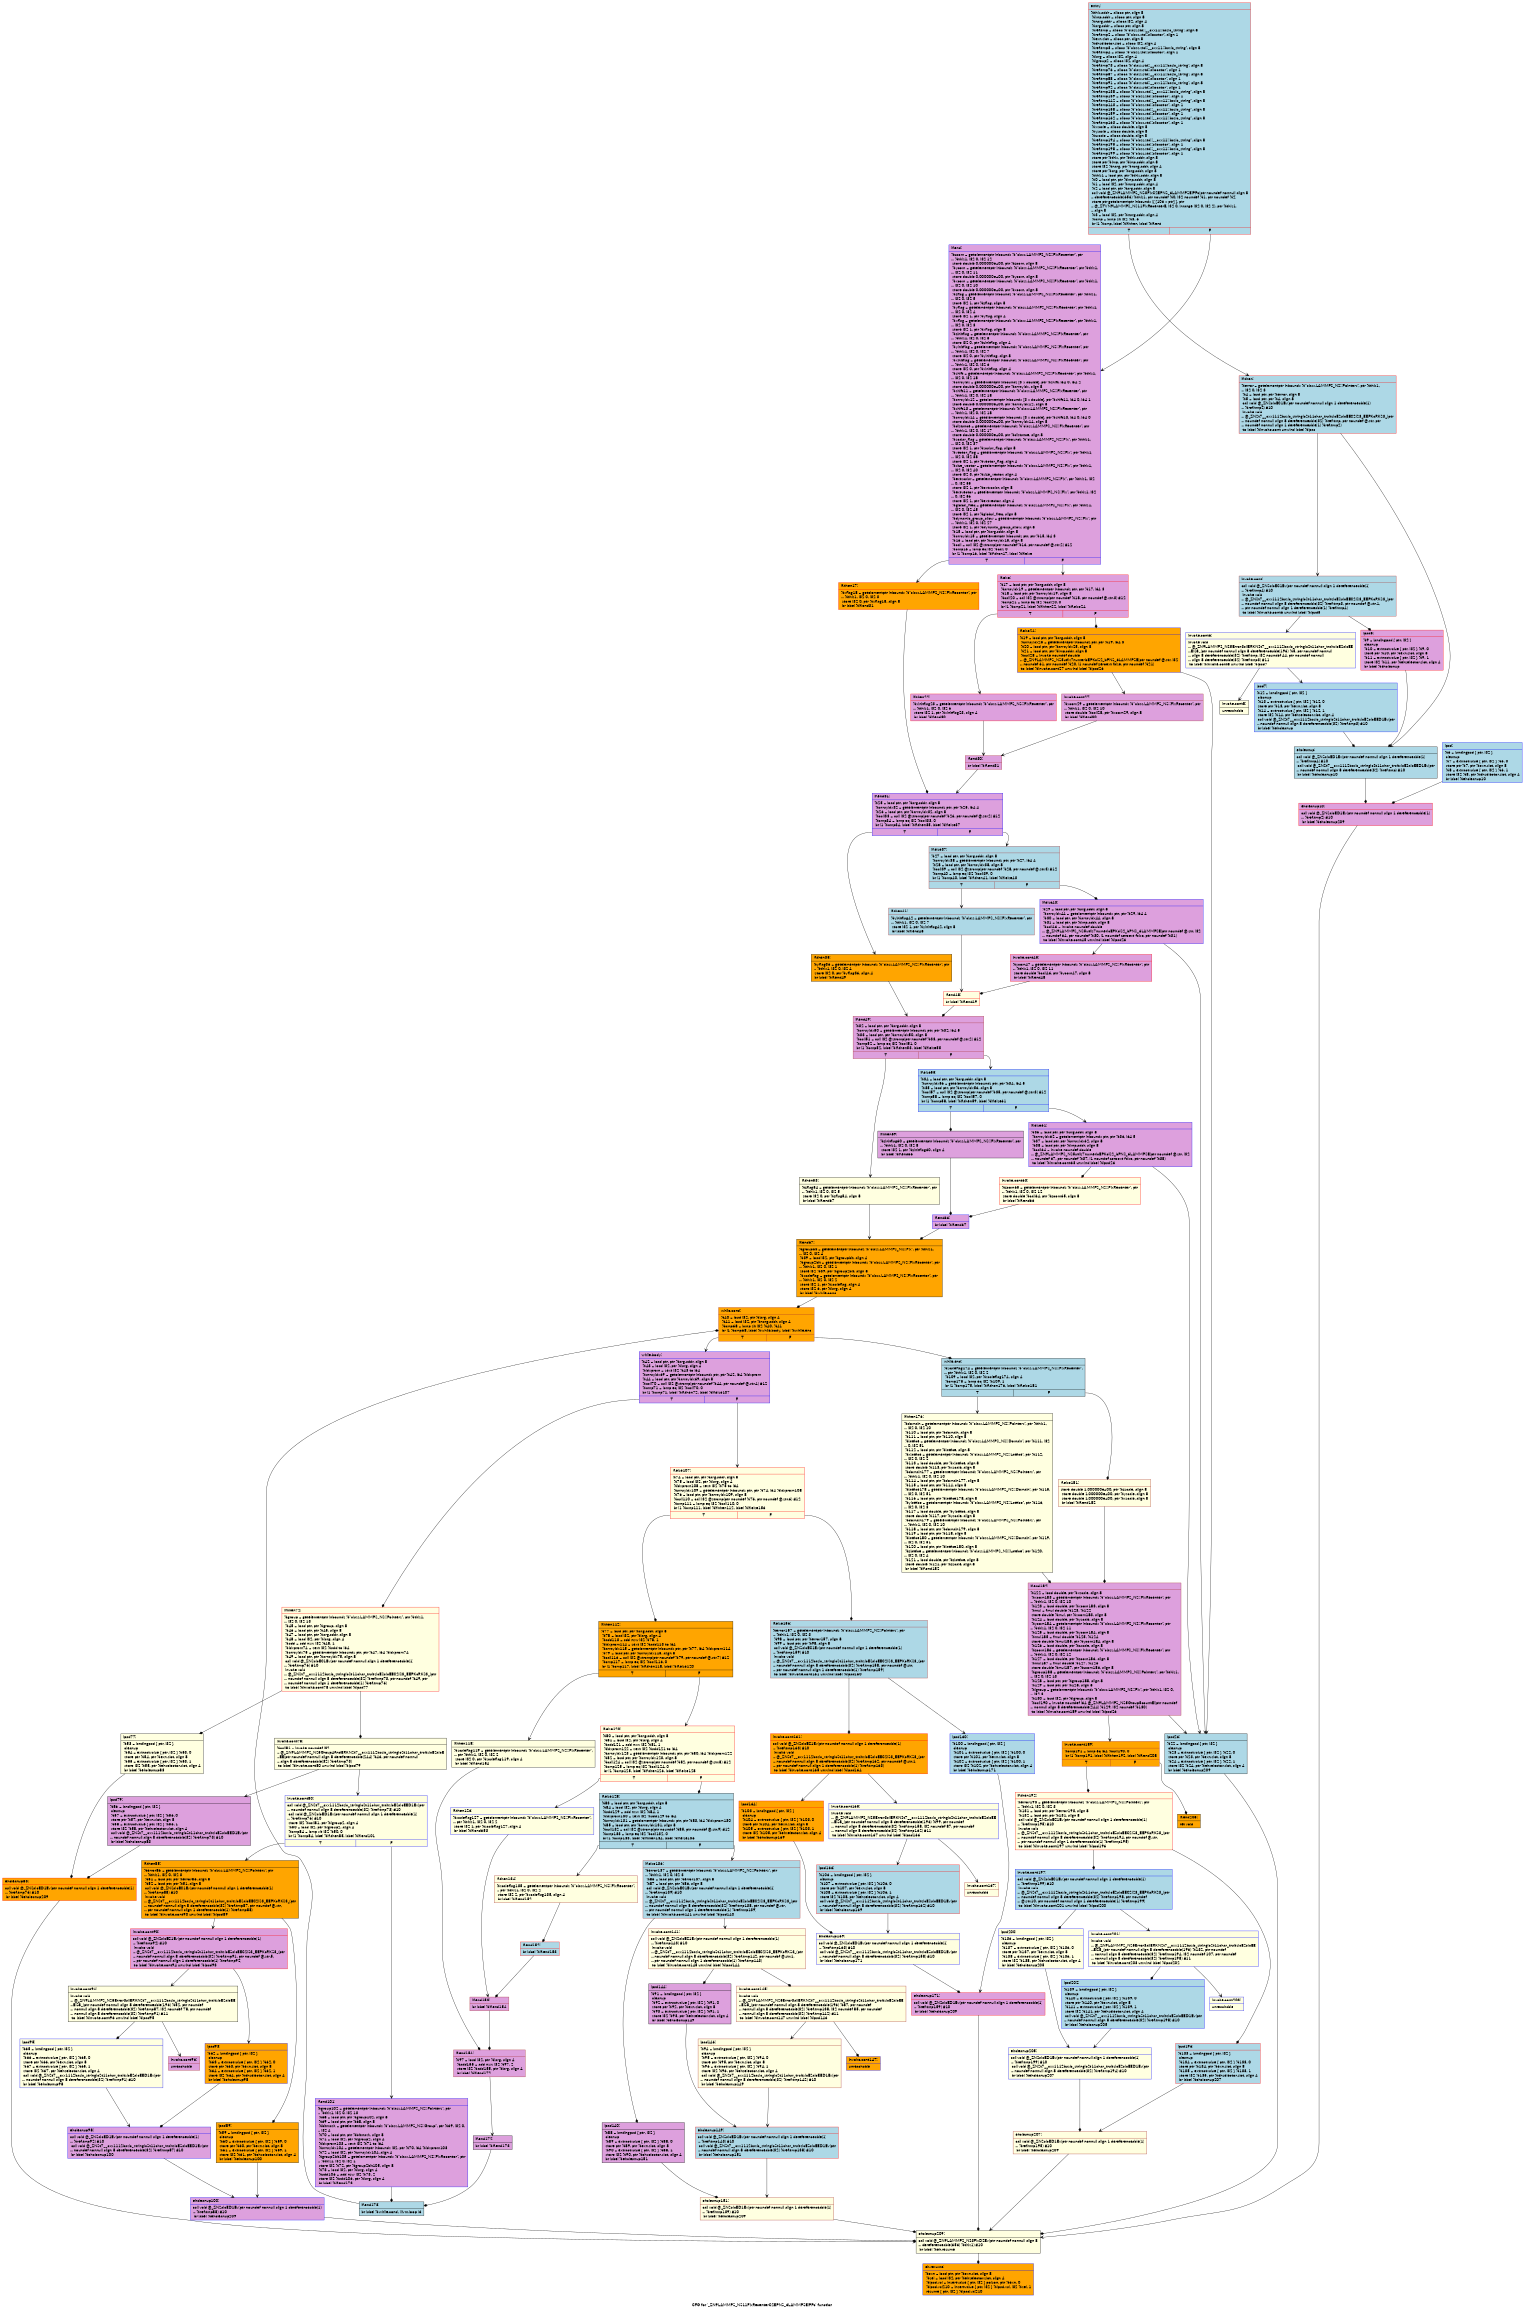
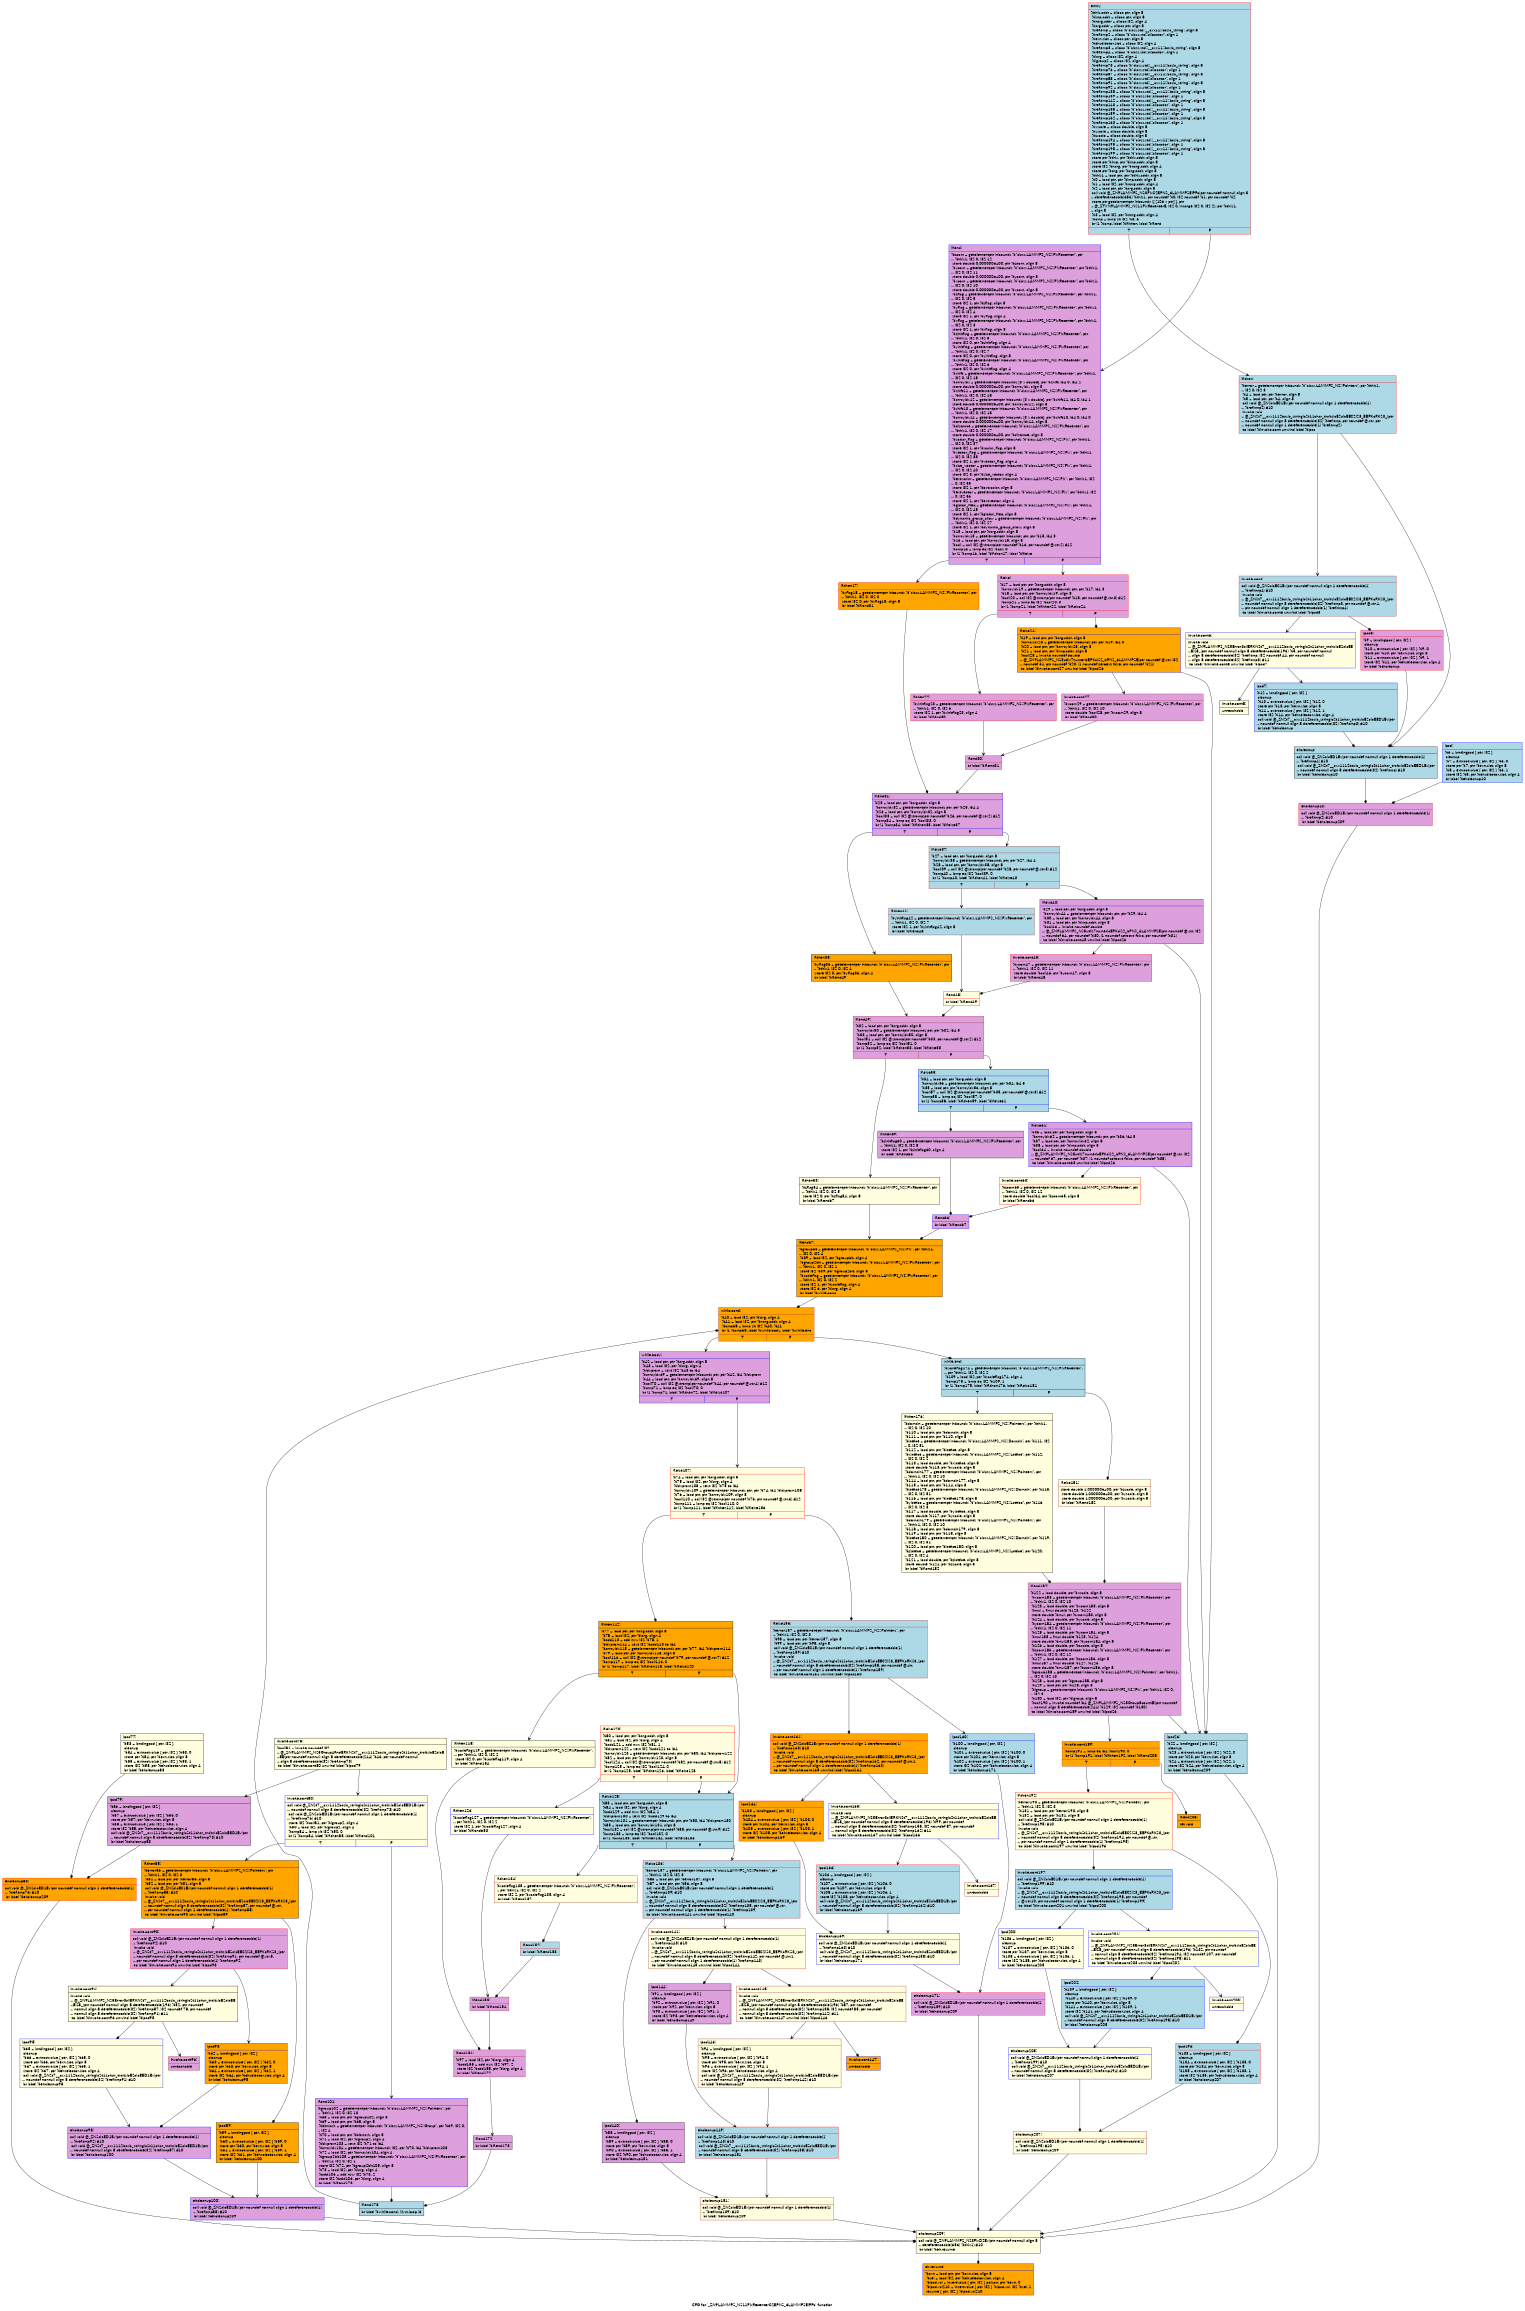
(360, 1649) -> none
(696, 1701) -> (739, 1733)
